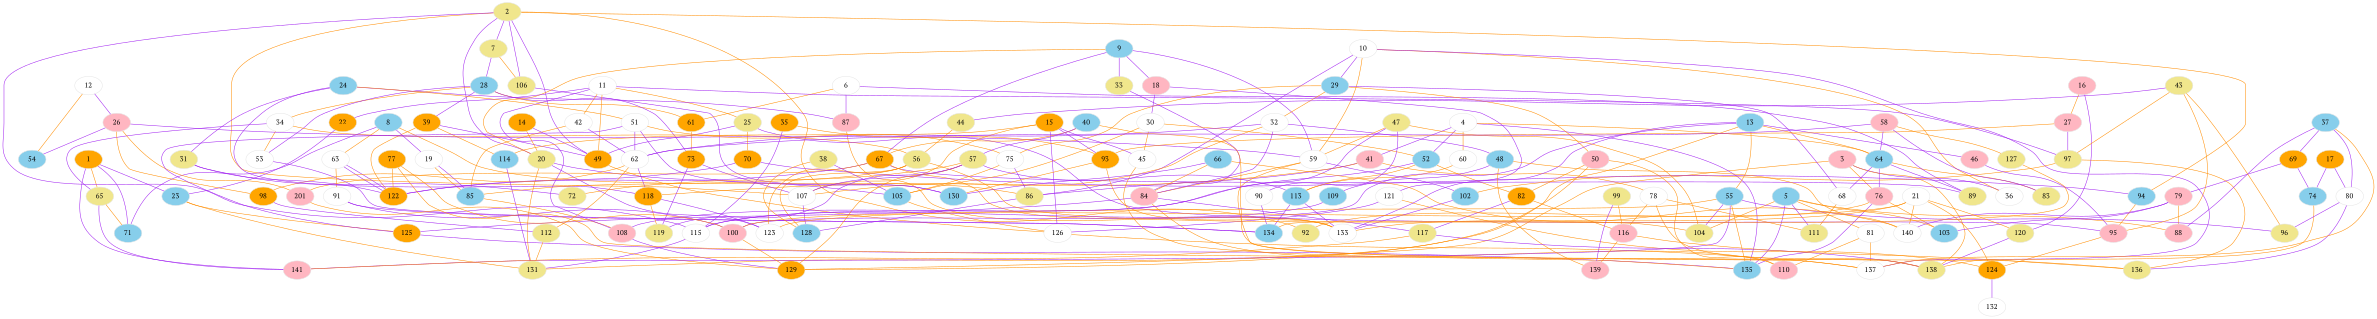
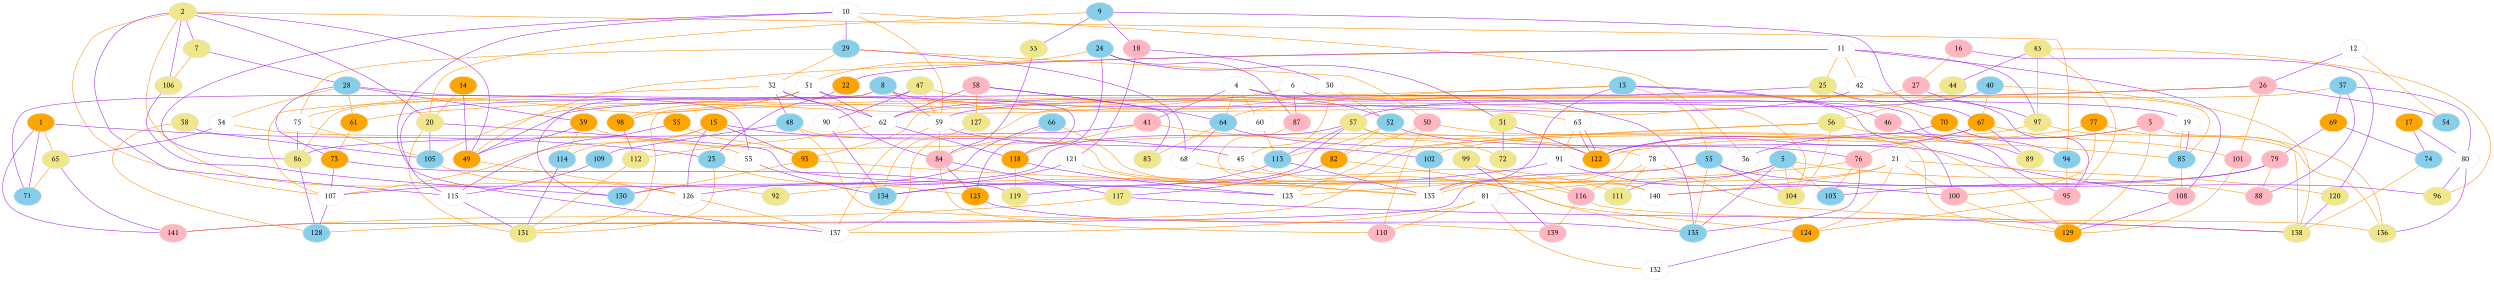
(1237, 78) -> (911, 104)
(600, 135) -> none
(1915, 174) -> none
(467, 179) -> (673, 107)
(300, 196) -> (2238, 159)
none -> (1559, 253)
